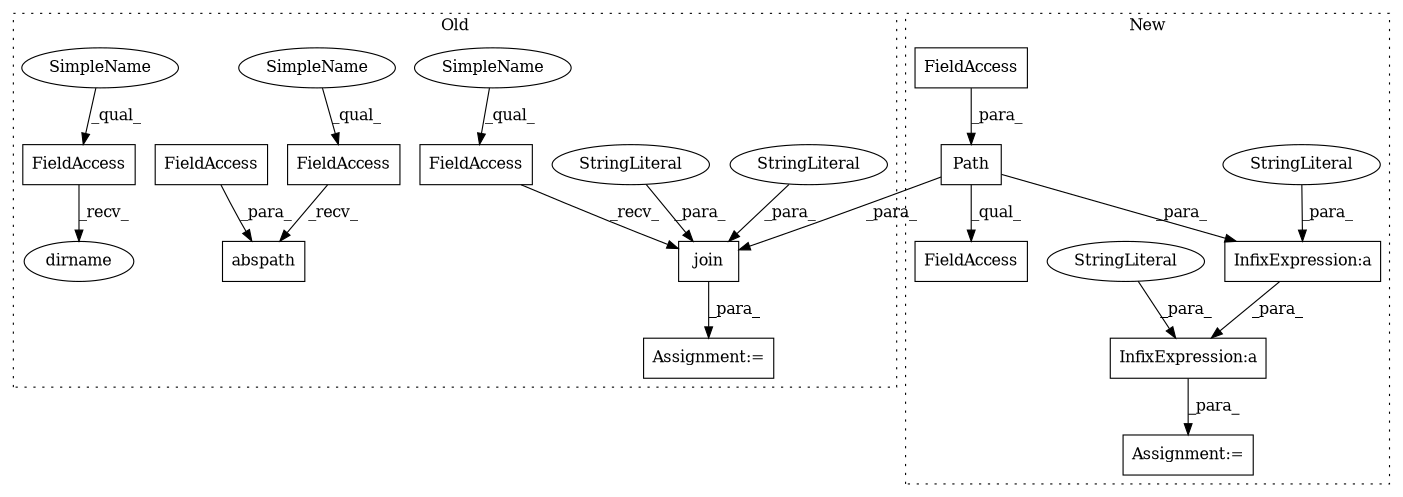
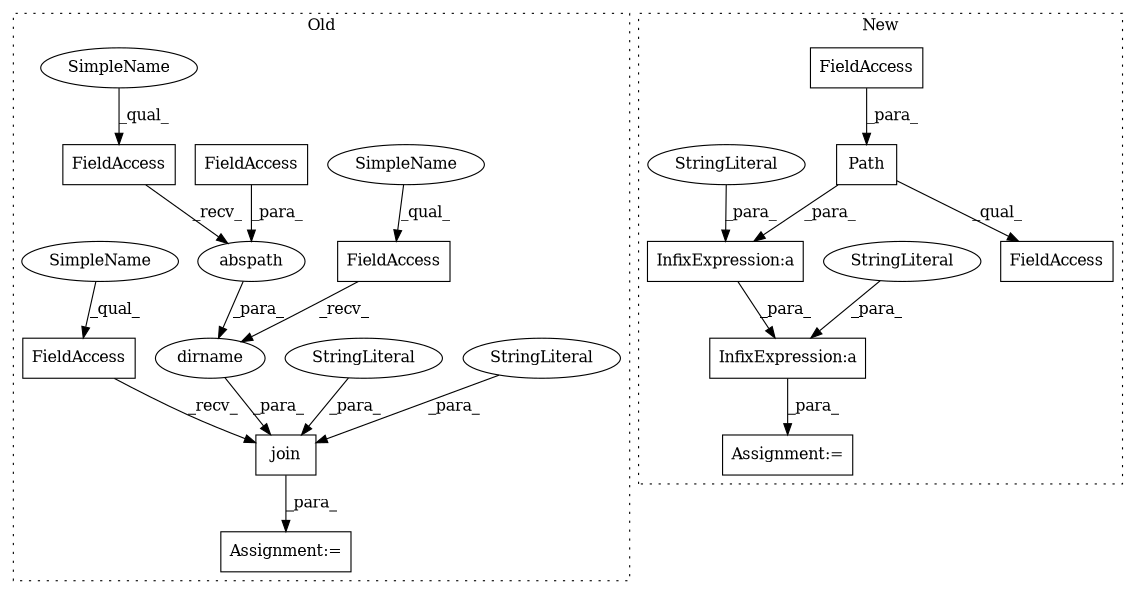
(845, 212) -> (244, 402)
(264, 261) -> (251, 261)
none -> (233, 304)
